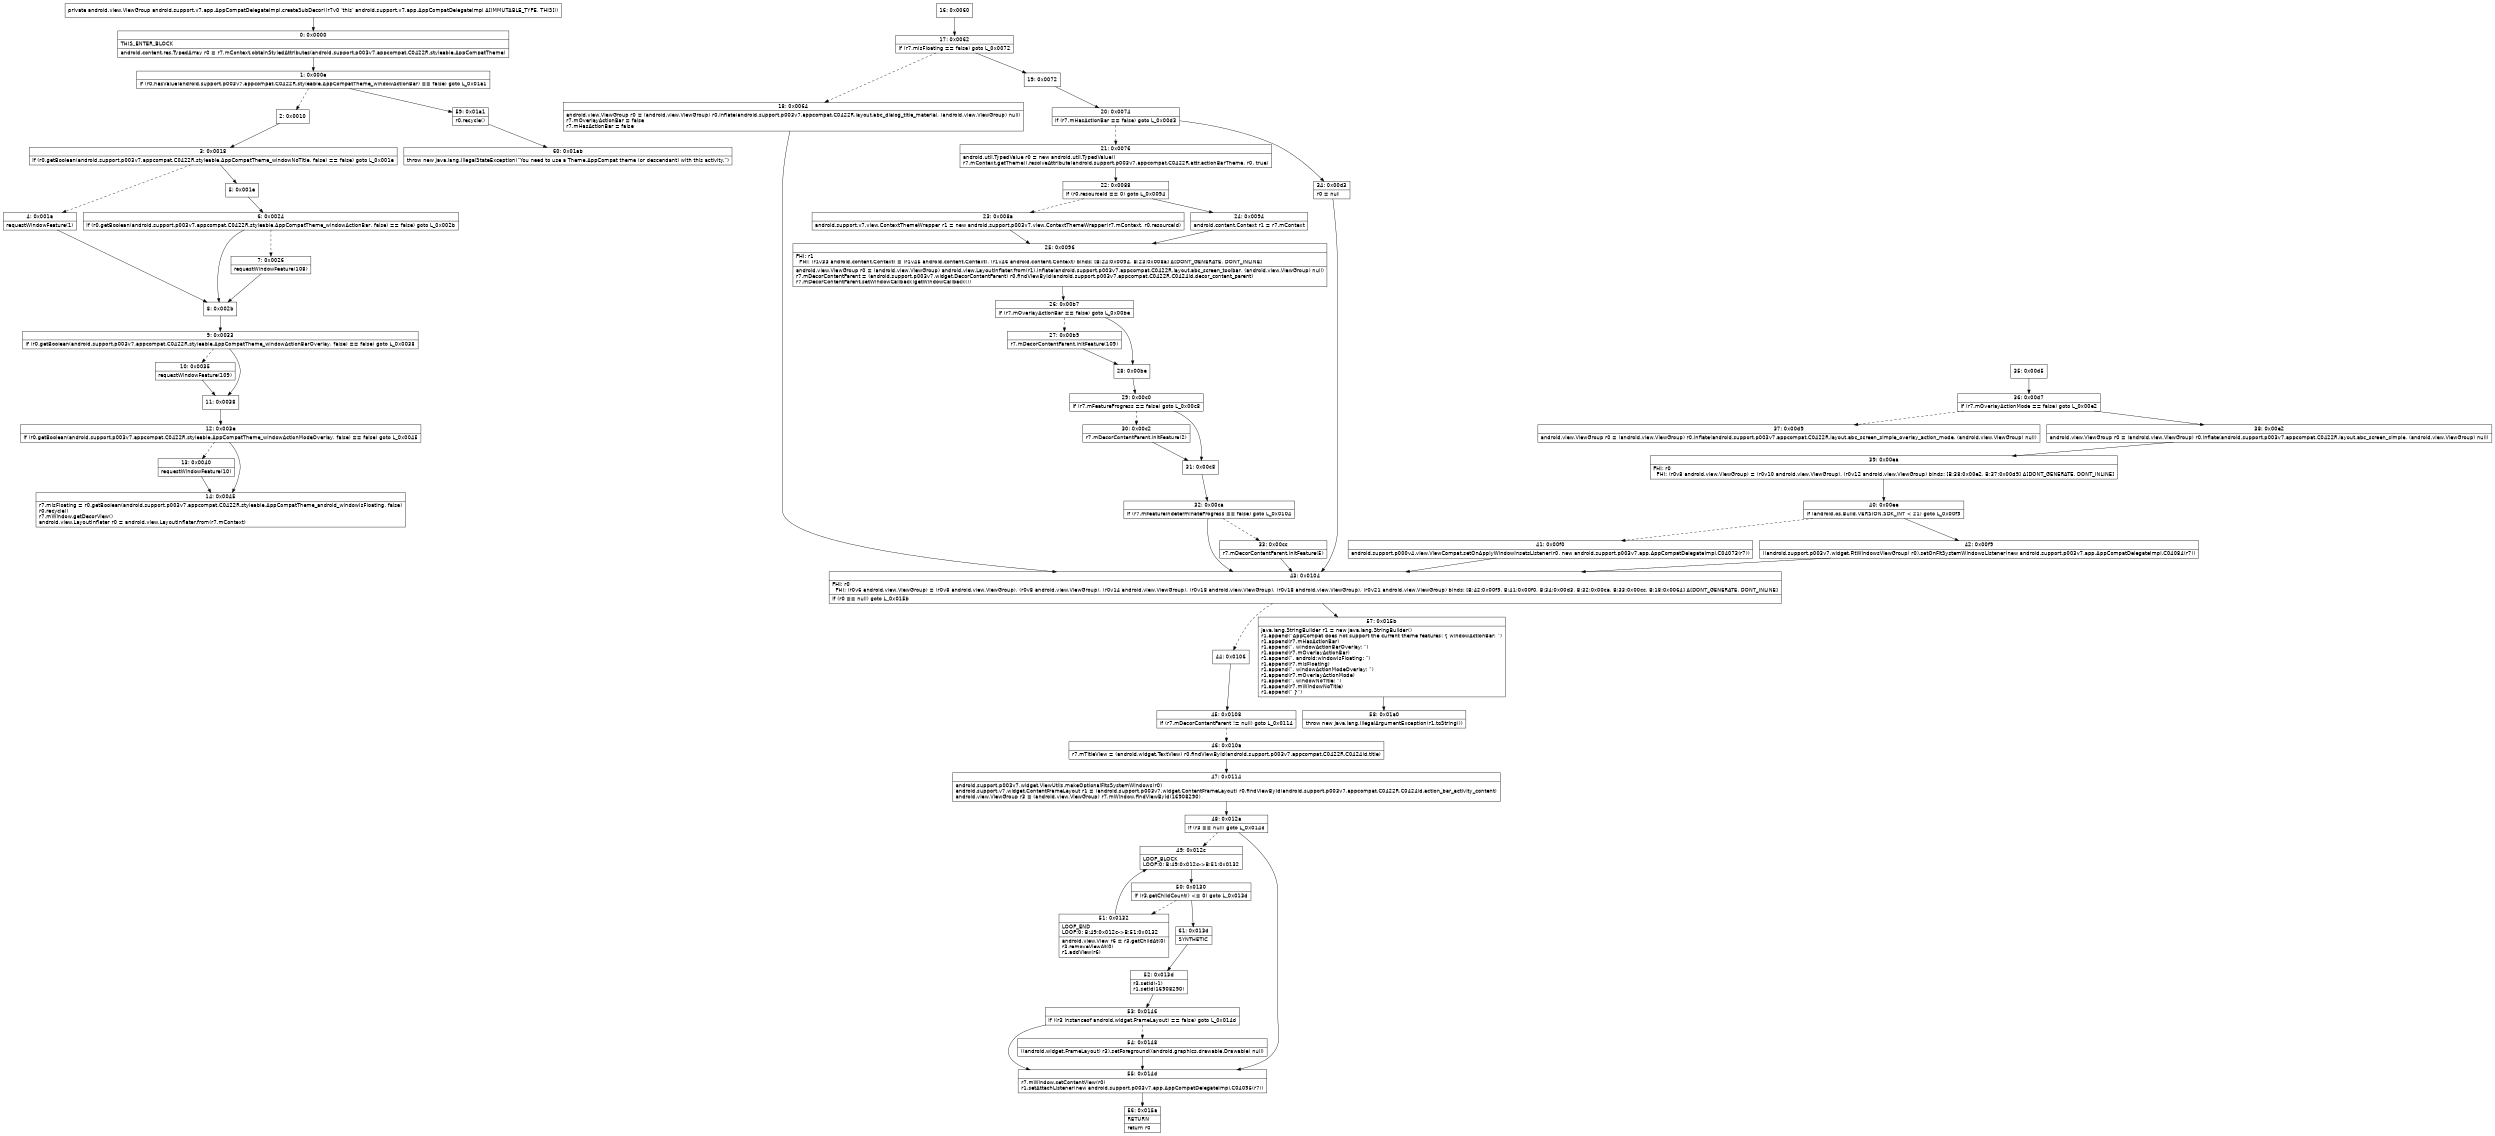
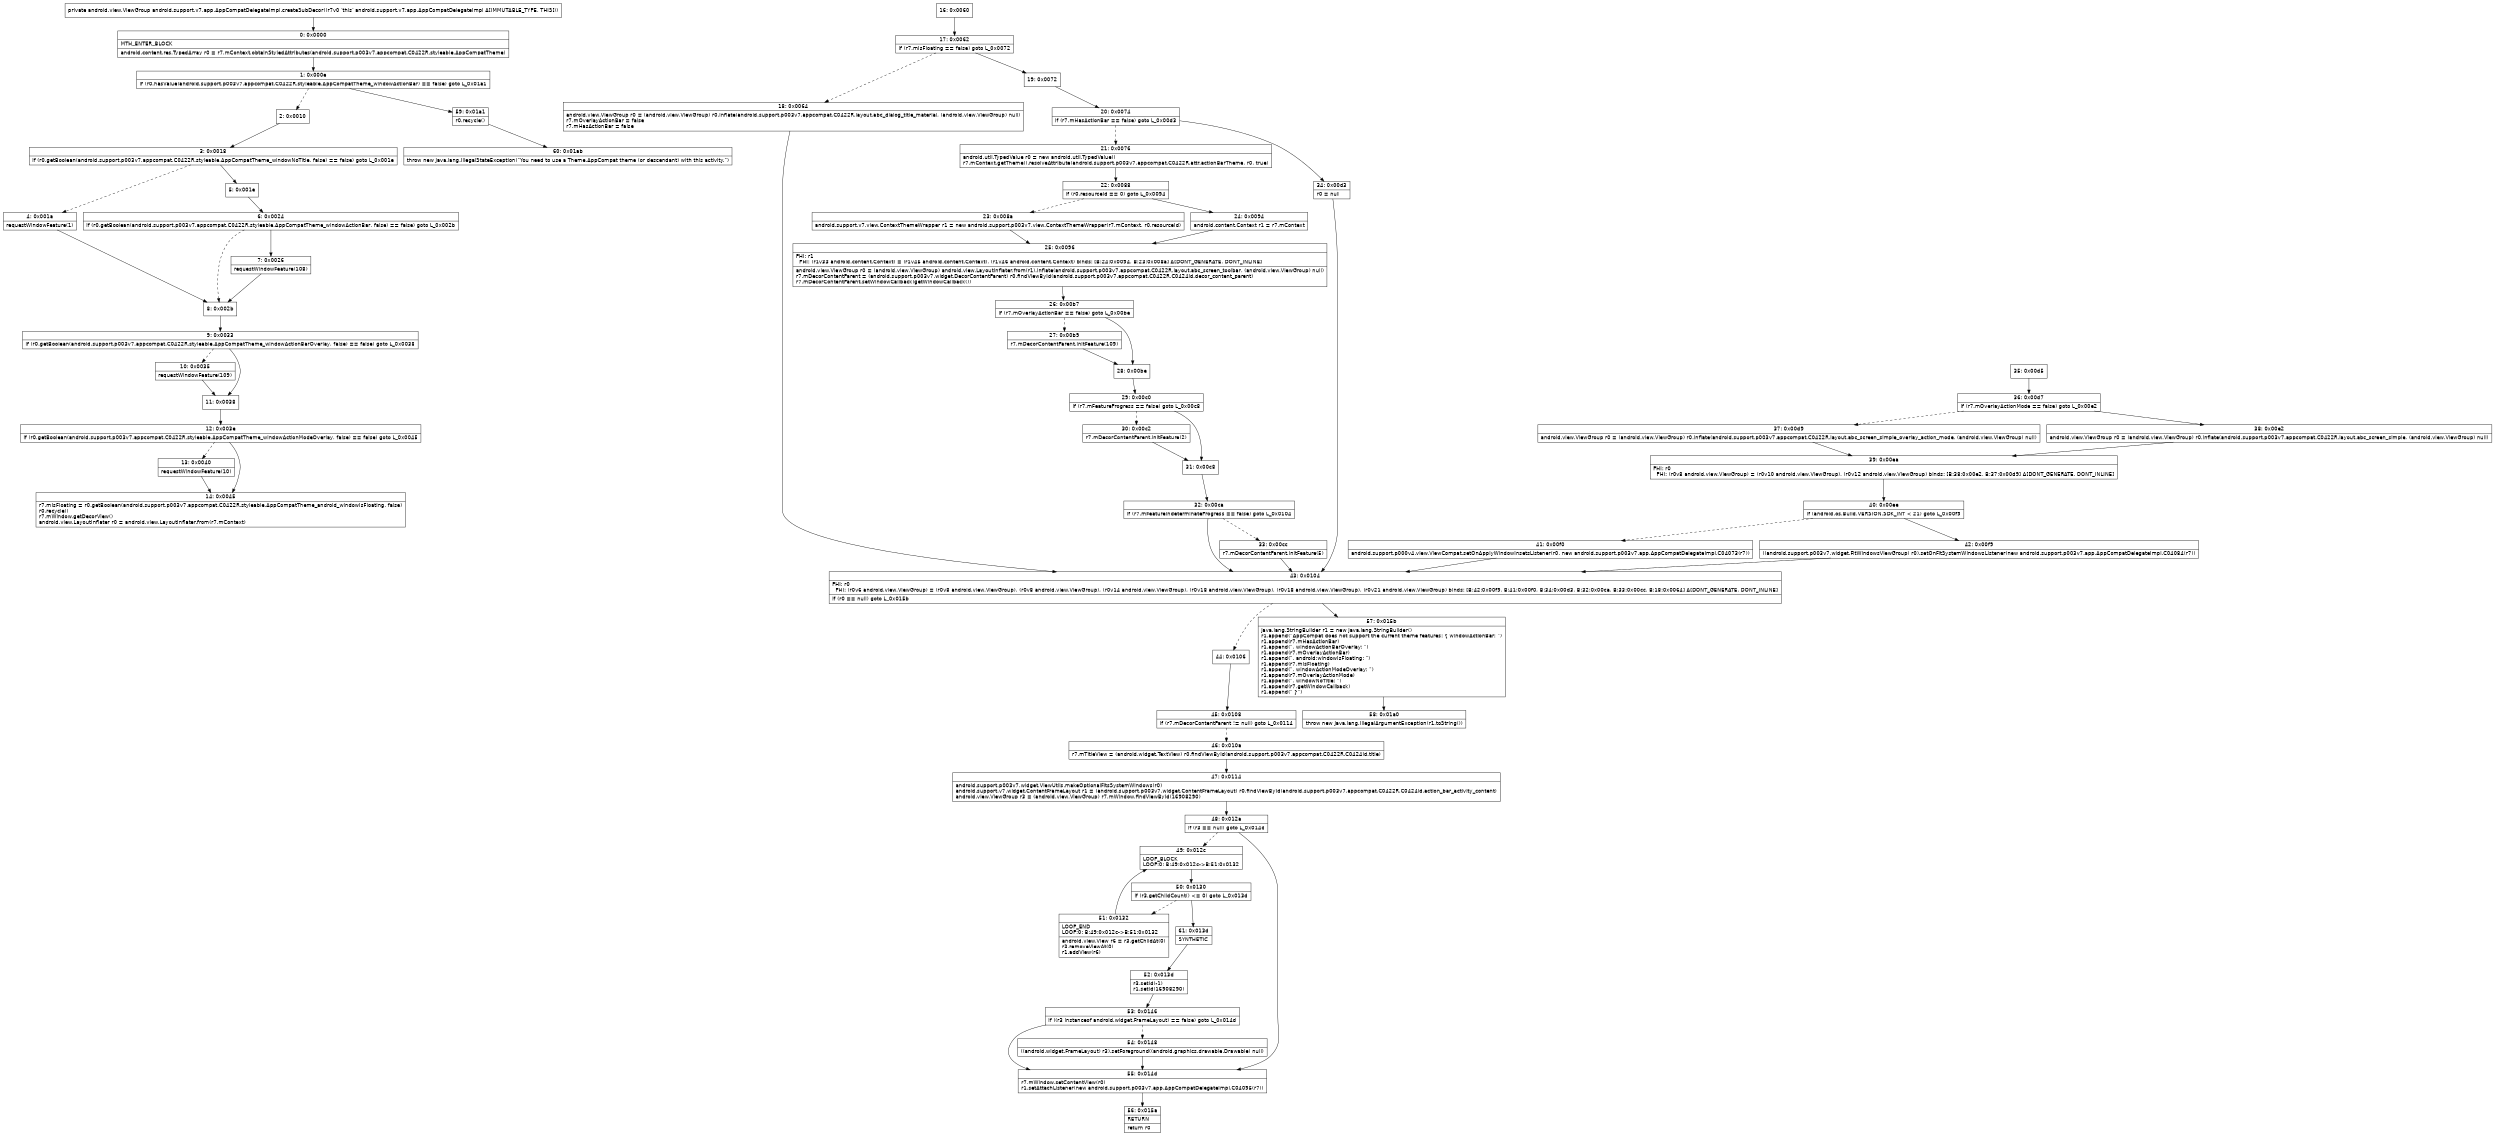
(147, 44) -> (147, 44)
(271, 241) -> (271, 241)
(220, 259) -> (220, 259)
none -> (1830, 448)
(1302, 687) -> (1306, 687)
